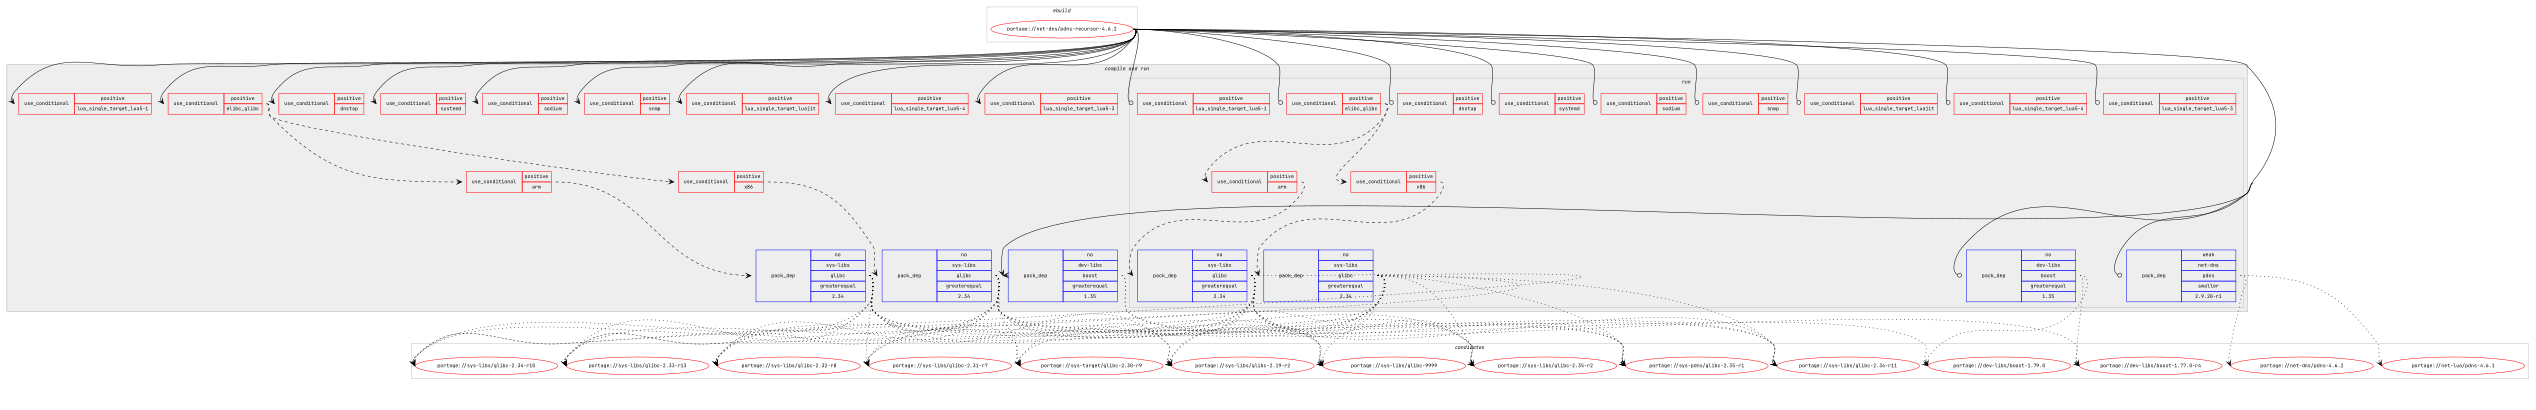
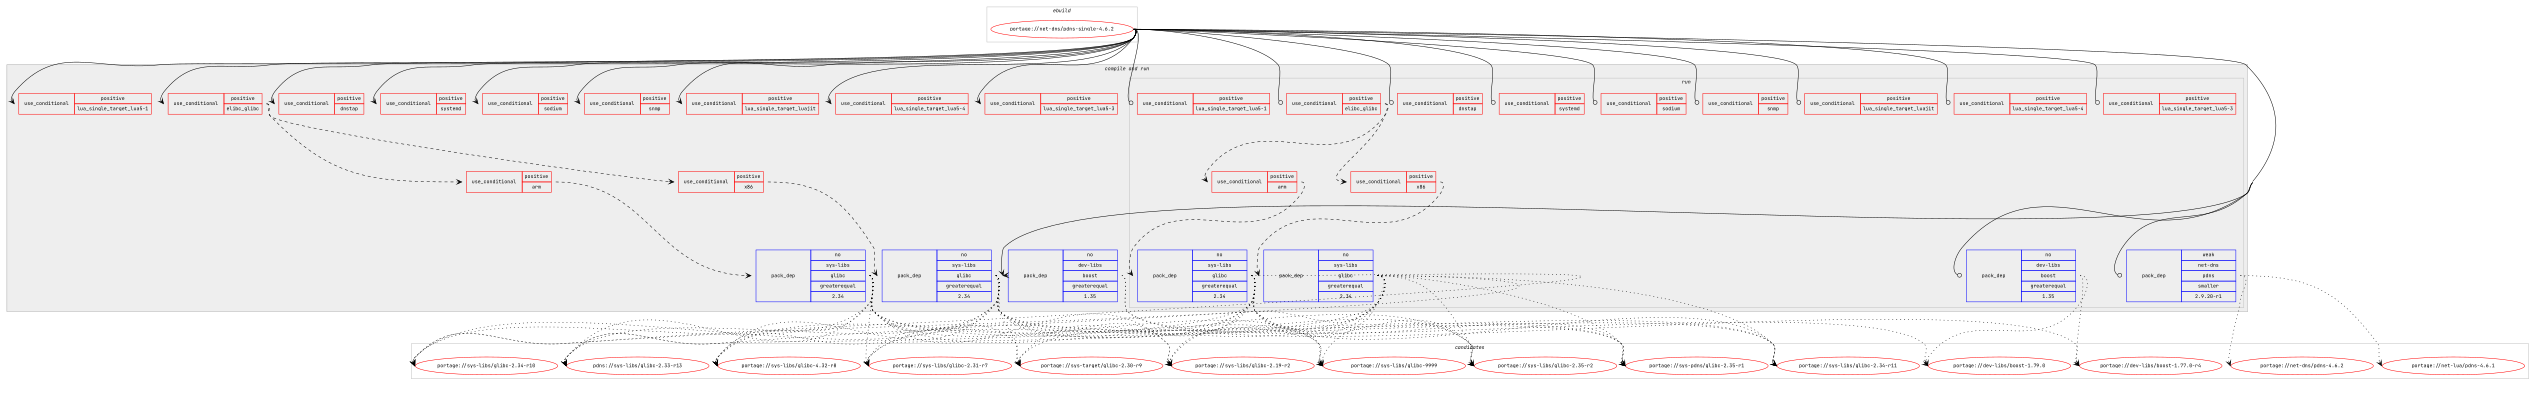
(1062, 29) -> (1062, 29)
(638, 366) -> (638, 366)
(789, 366) -> (789, 366)
